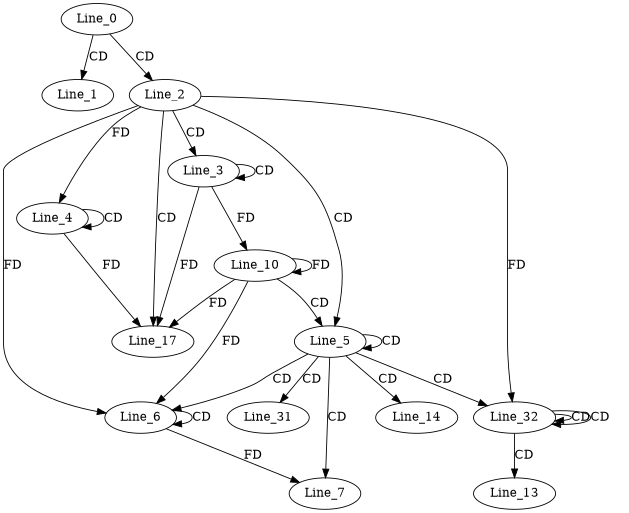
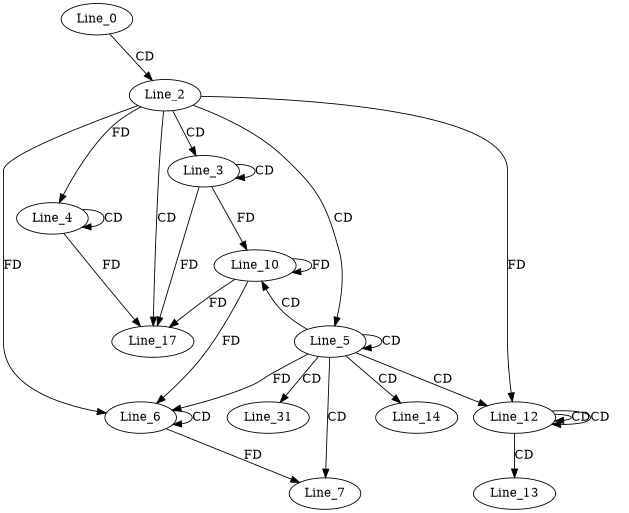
(78, 95) -> none
(300, 296) -> (284, 312)
(282, 380) -> (282, 380)
(515, 418) -> (515, 418)
